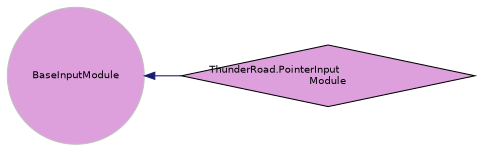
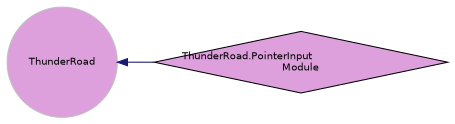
(76, 76) -> (62, 62)
